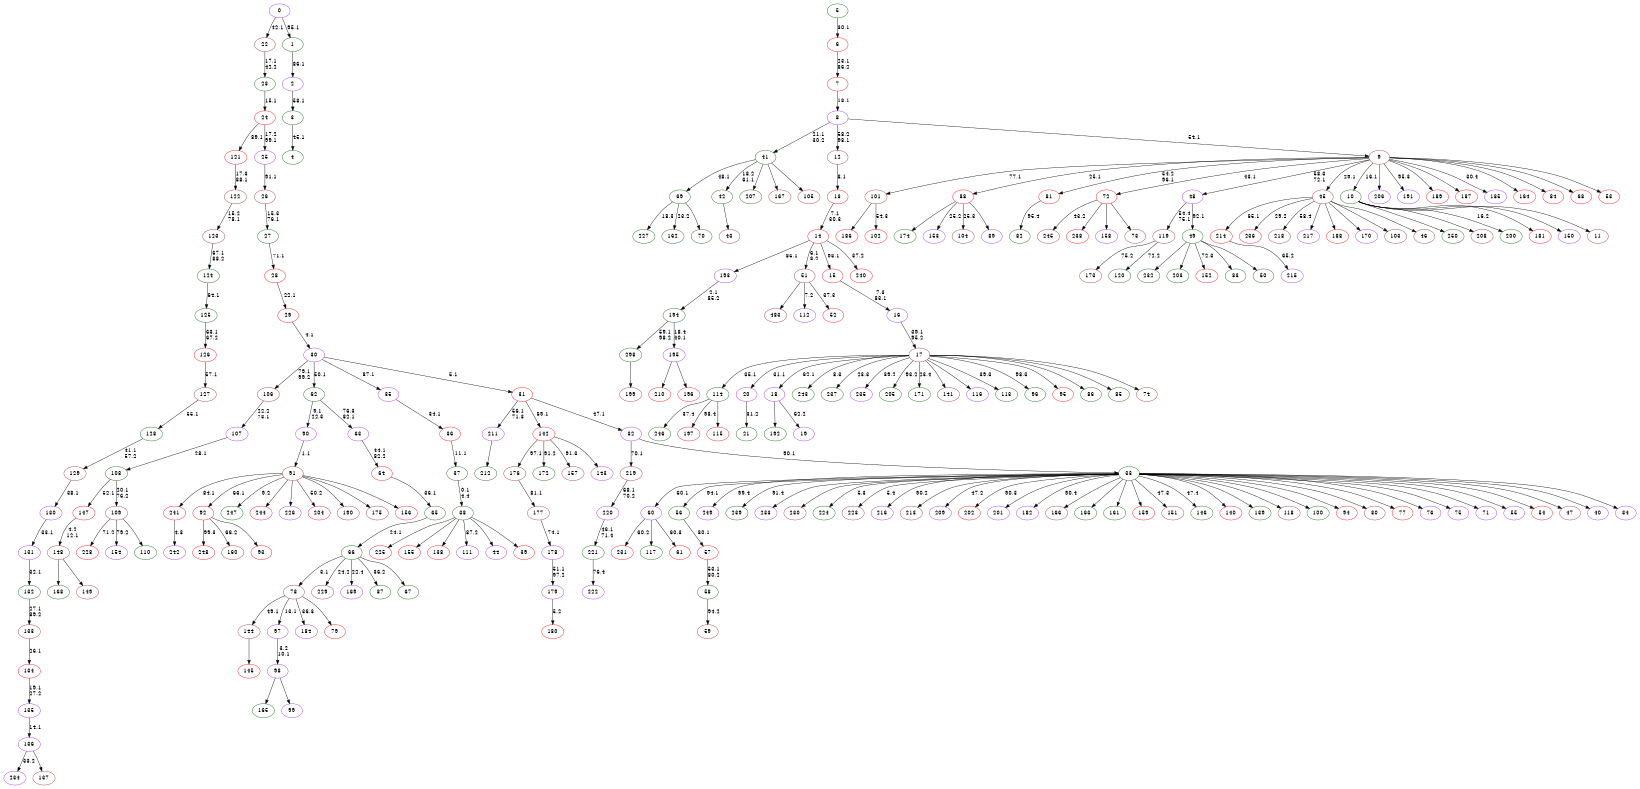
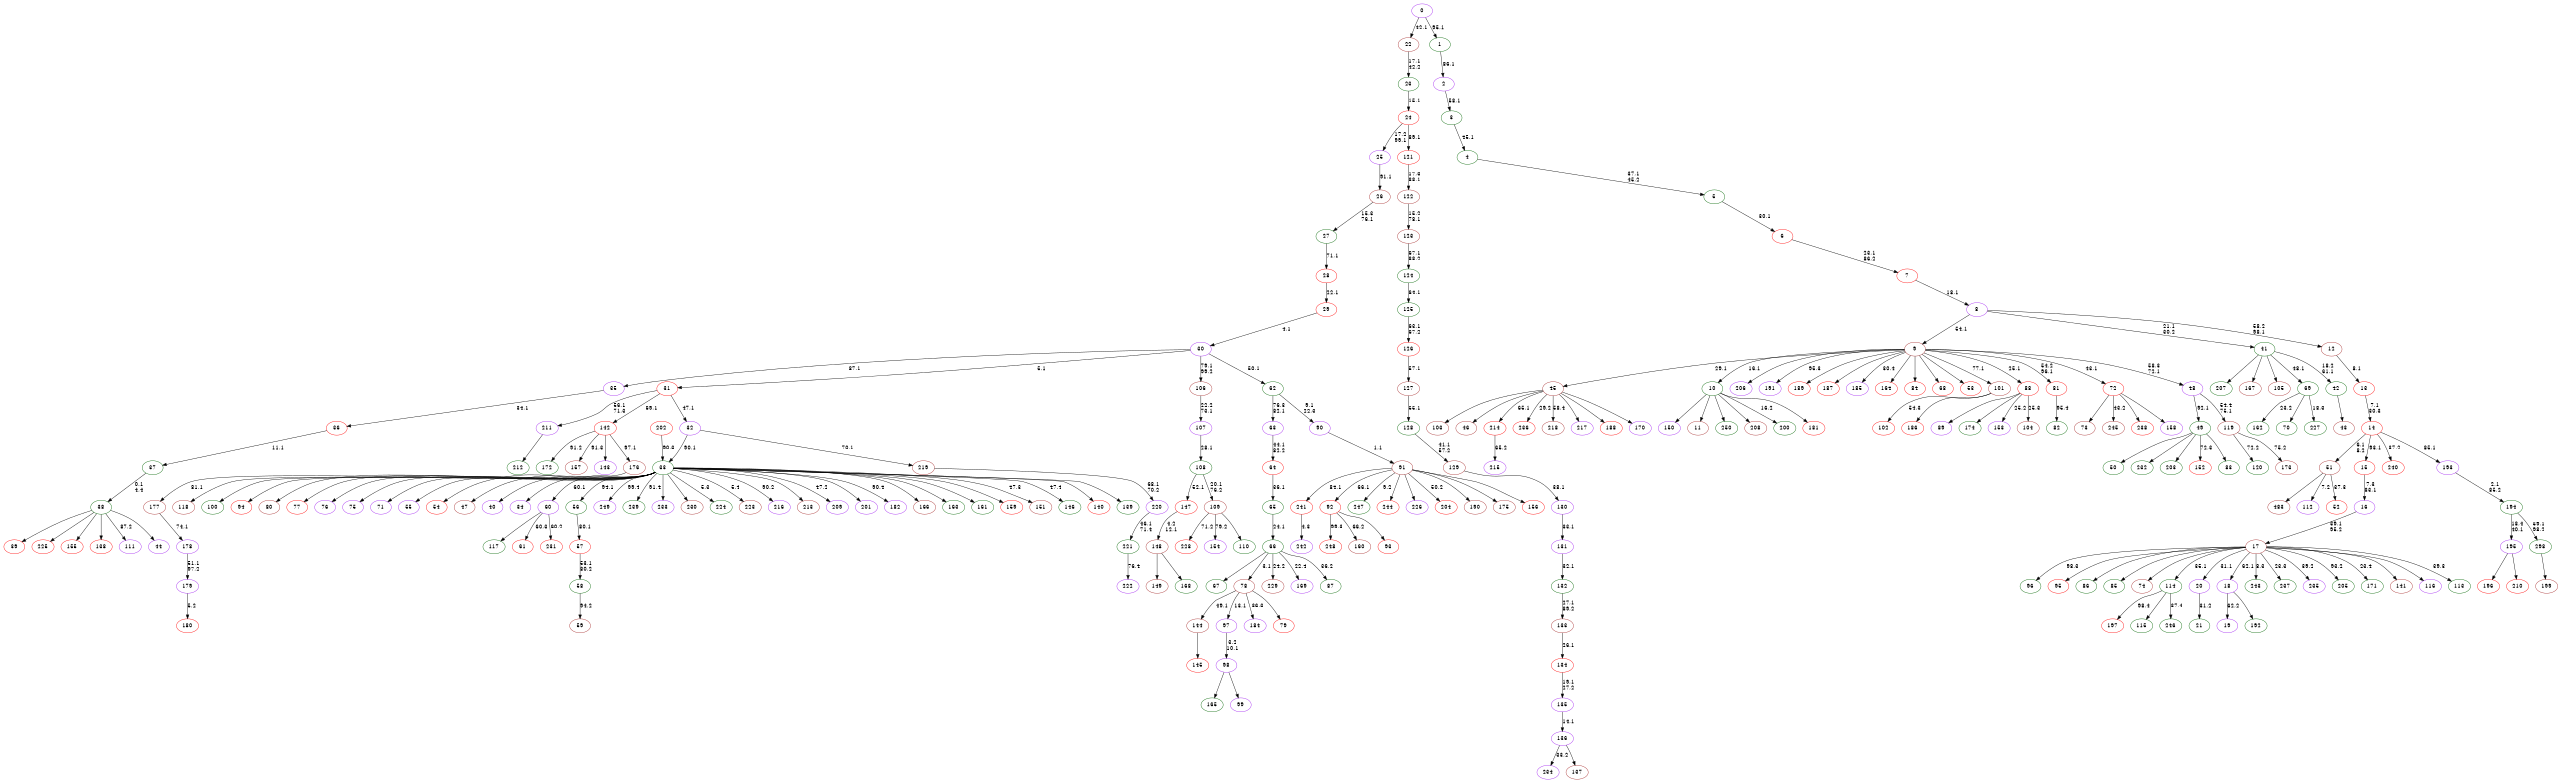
none -> (1589, 177)
(718, 434) -> (2142, 626)
(1046, 480) -> (662, 446)
